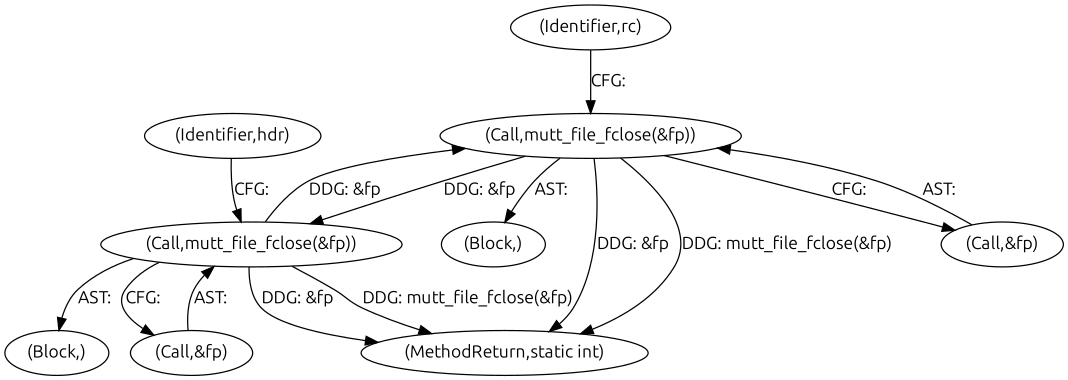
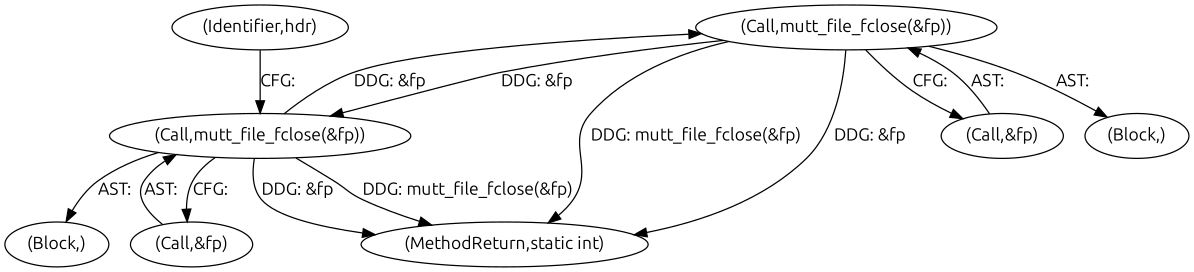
(591, 27) -> none
